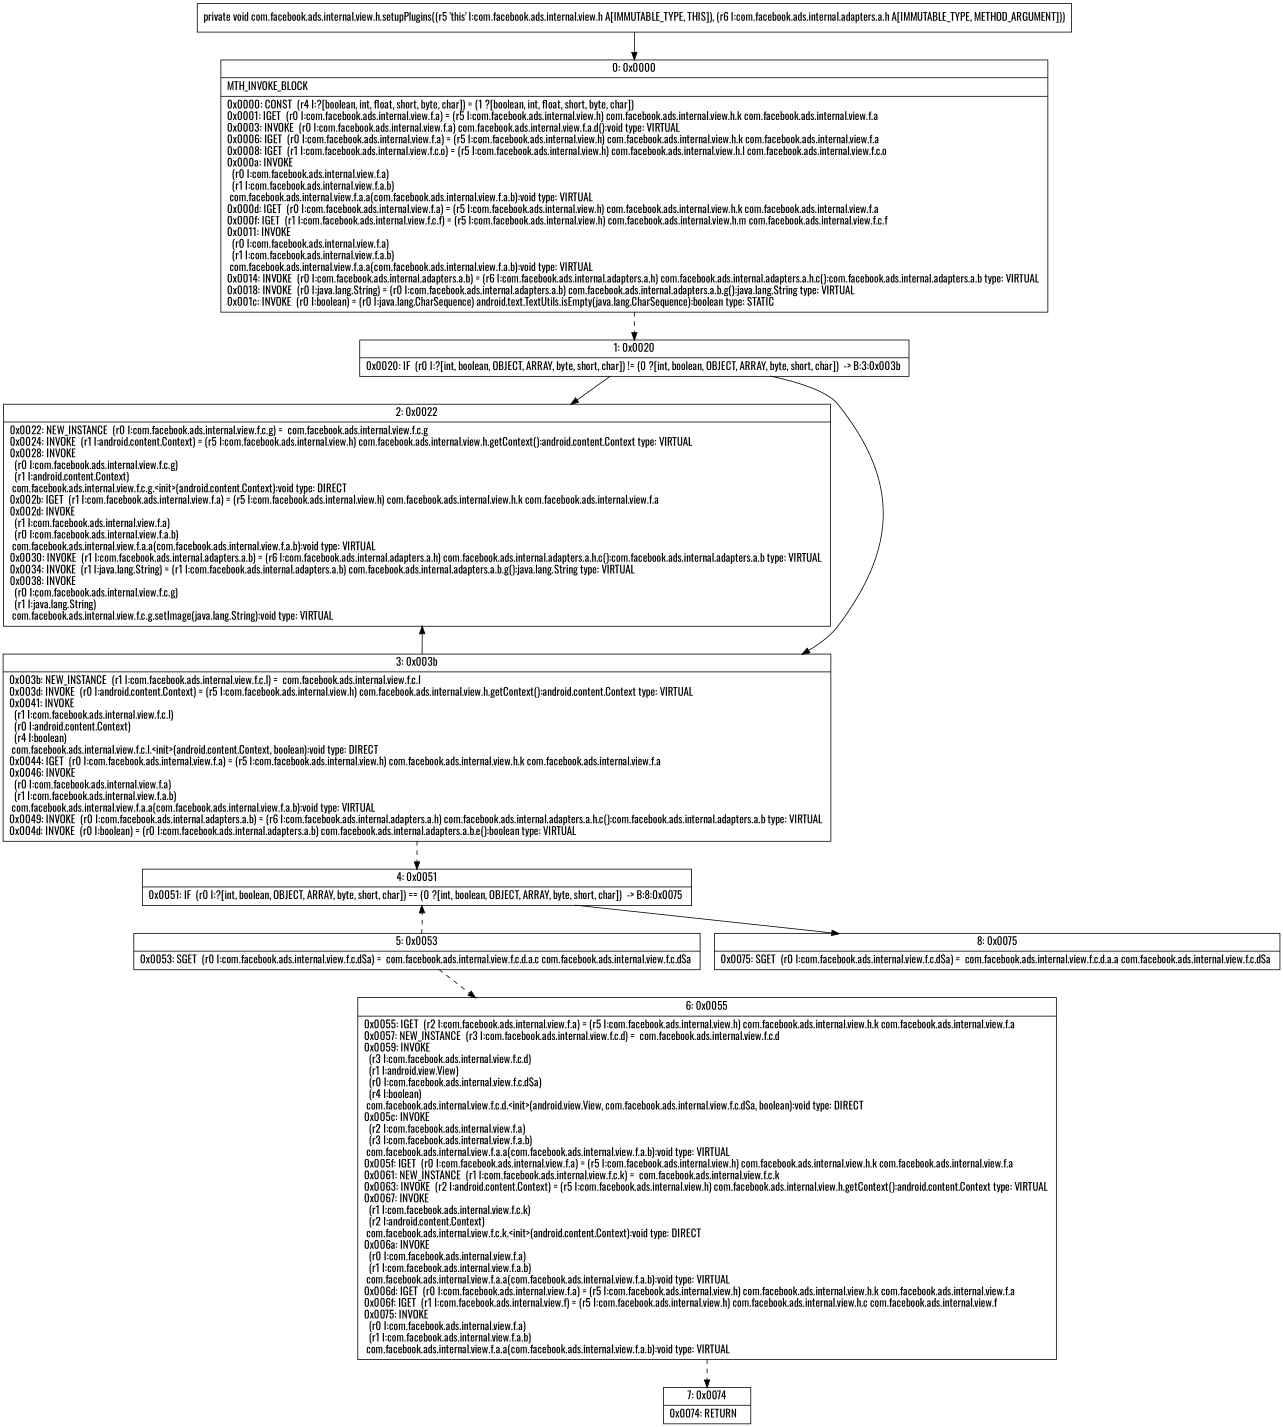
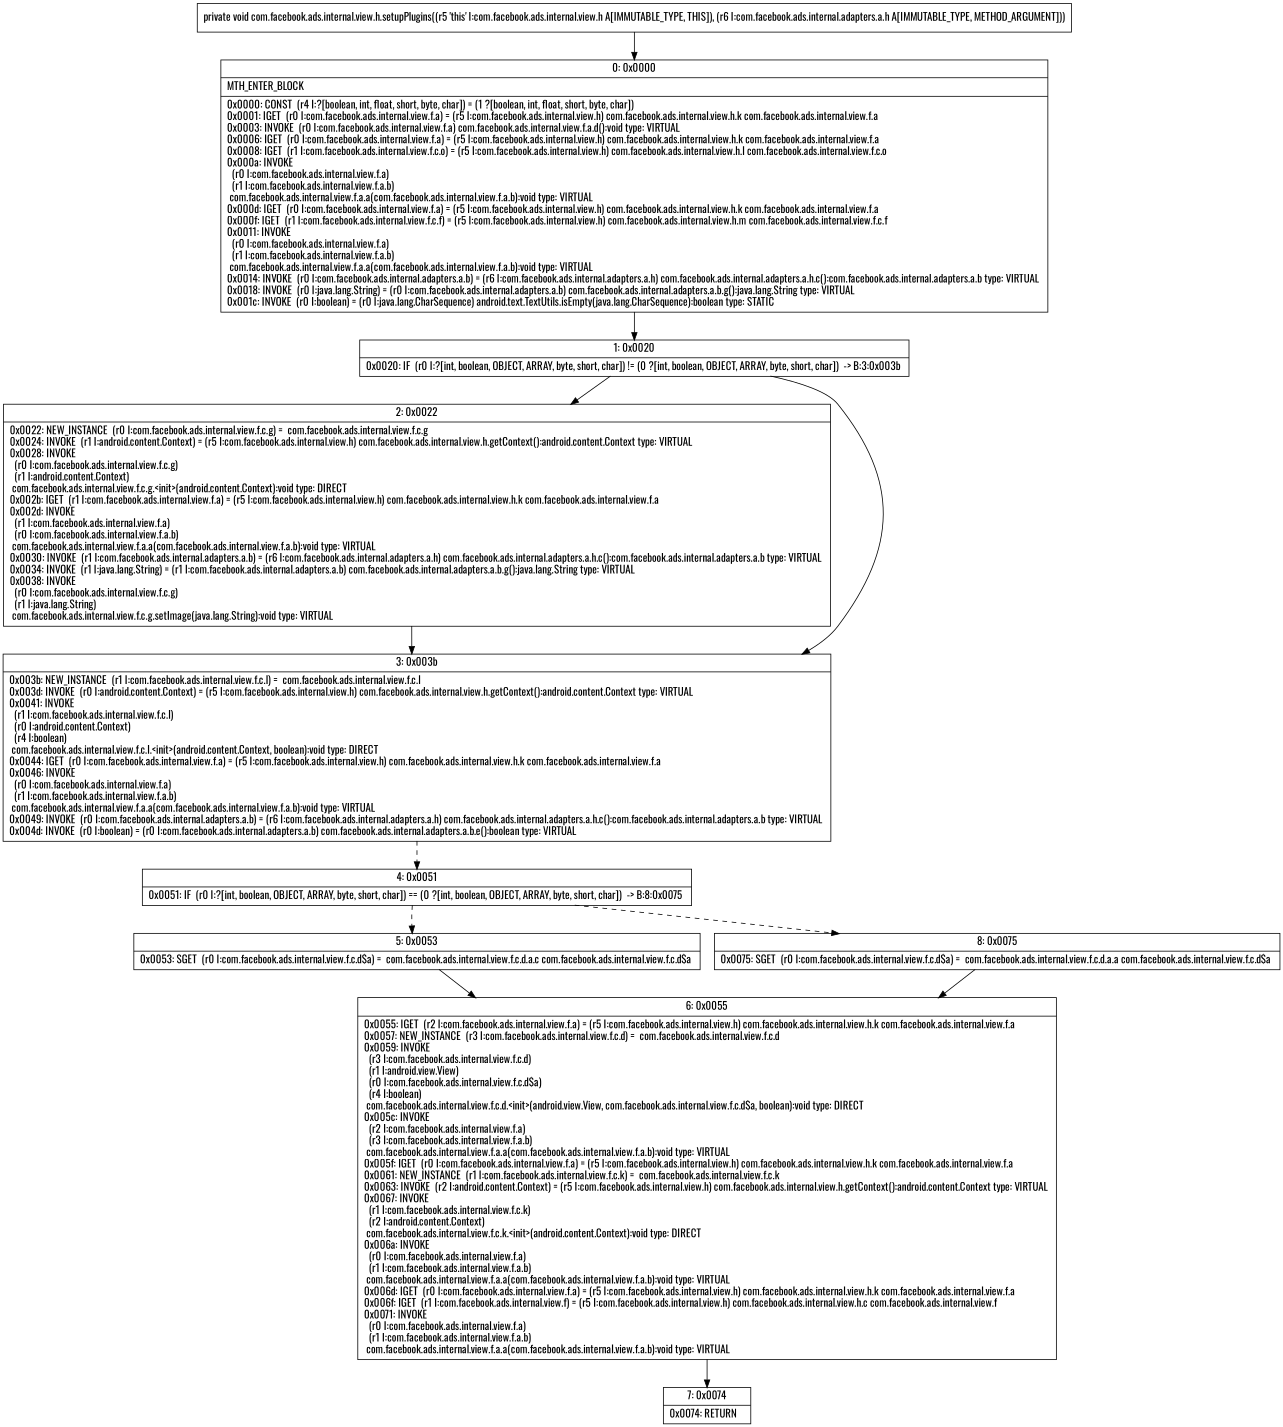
(268, 87) -> (266, 87)
(634, 322) -> (634, 322)
(422, 644) -> (412, 636)
(703, 919) -> (703, 919)
(422, 923) -> (412, 916)
(454, 981) -> (454, 981)
none -> (960, 981)
(399, 1315) -> (398, 1315)
(707, 1369) -> (707, 1369)
